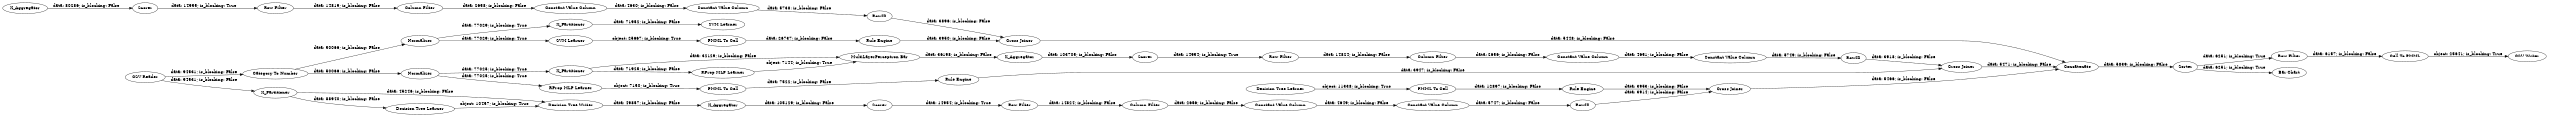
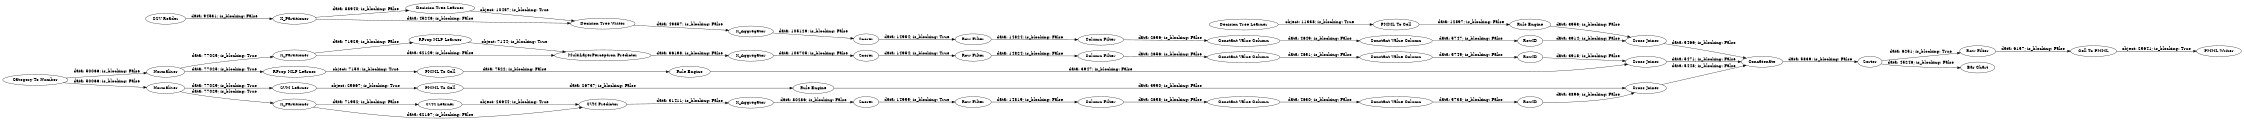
(2527, 56) -> (2219, 51)
(880, 57) -> (603, 55)
(2234, 68) -> (1921, 63)
(203, 76) -> none
none -> (603, 104)
